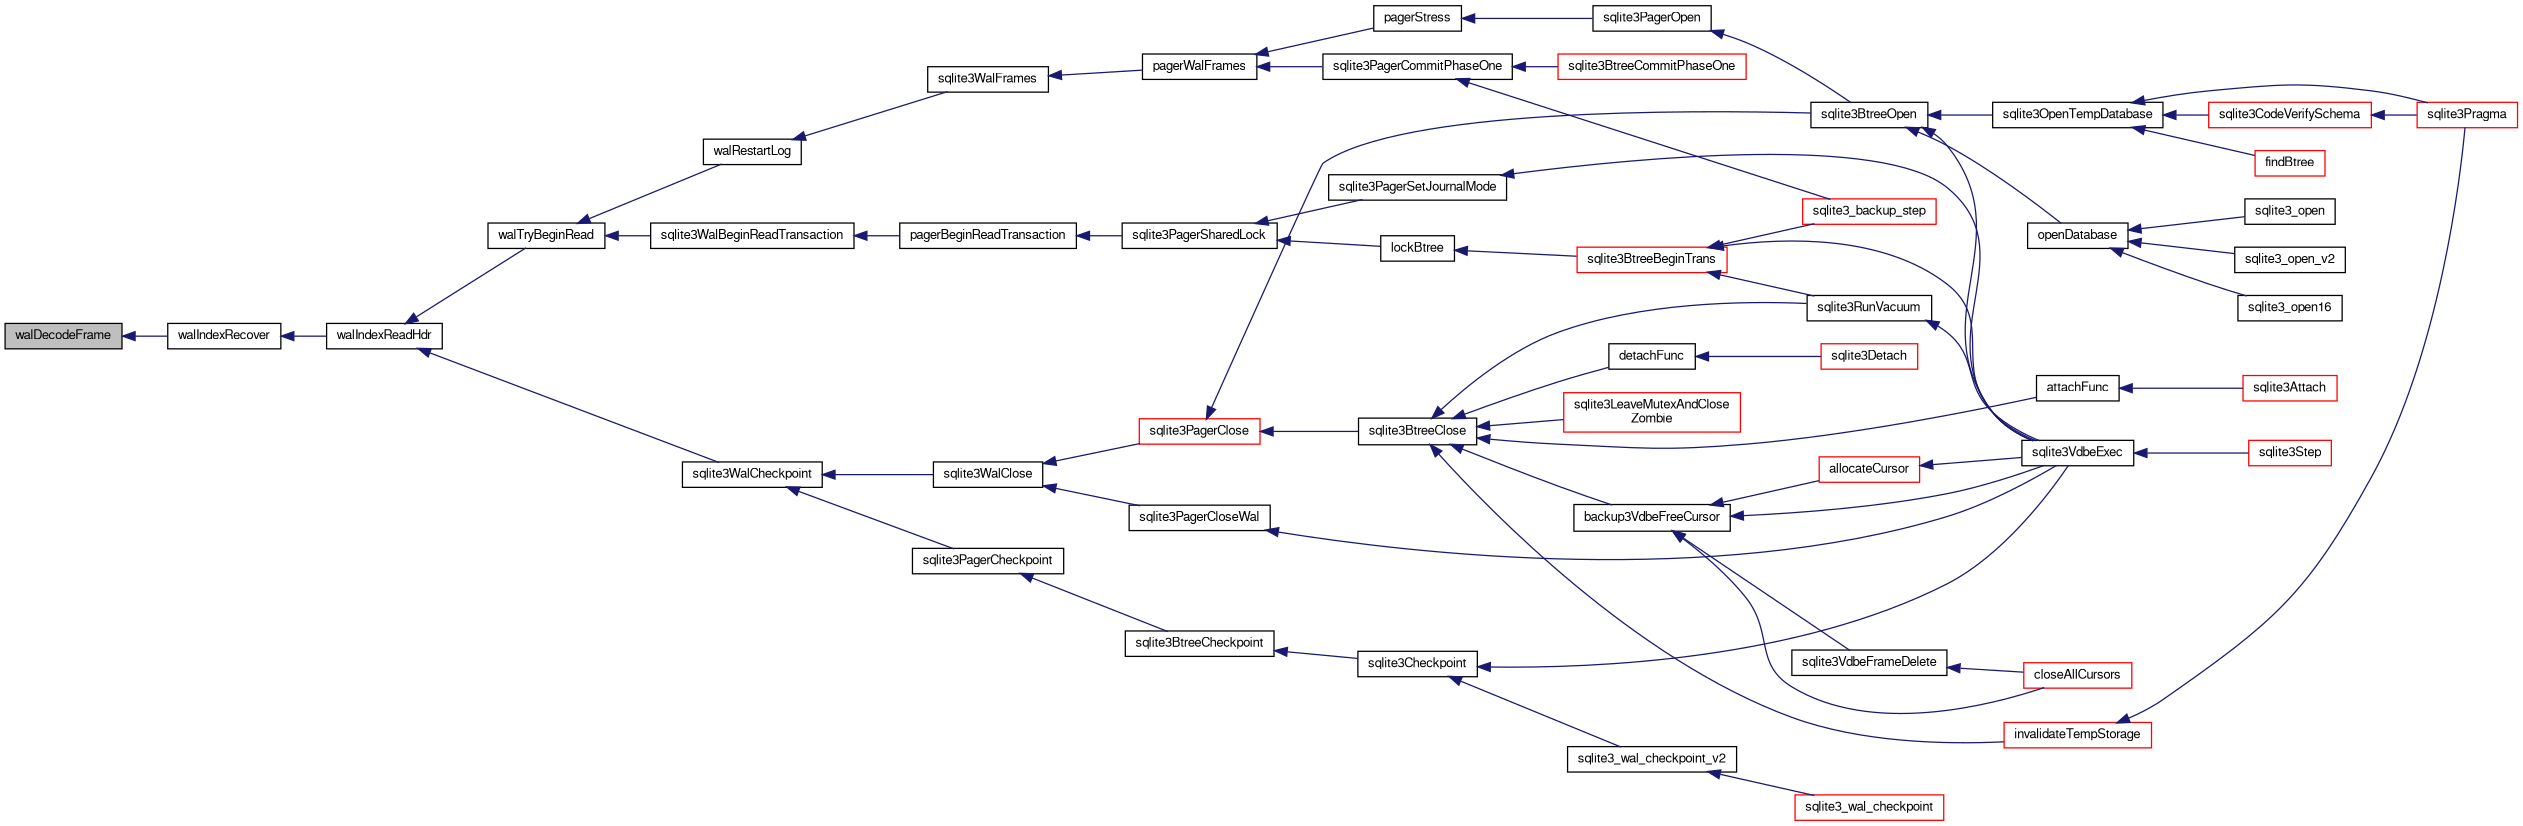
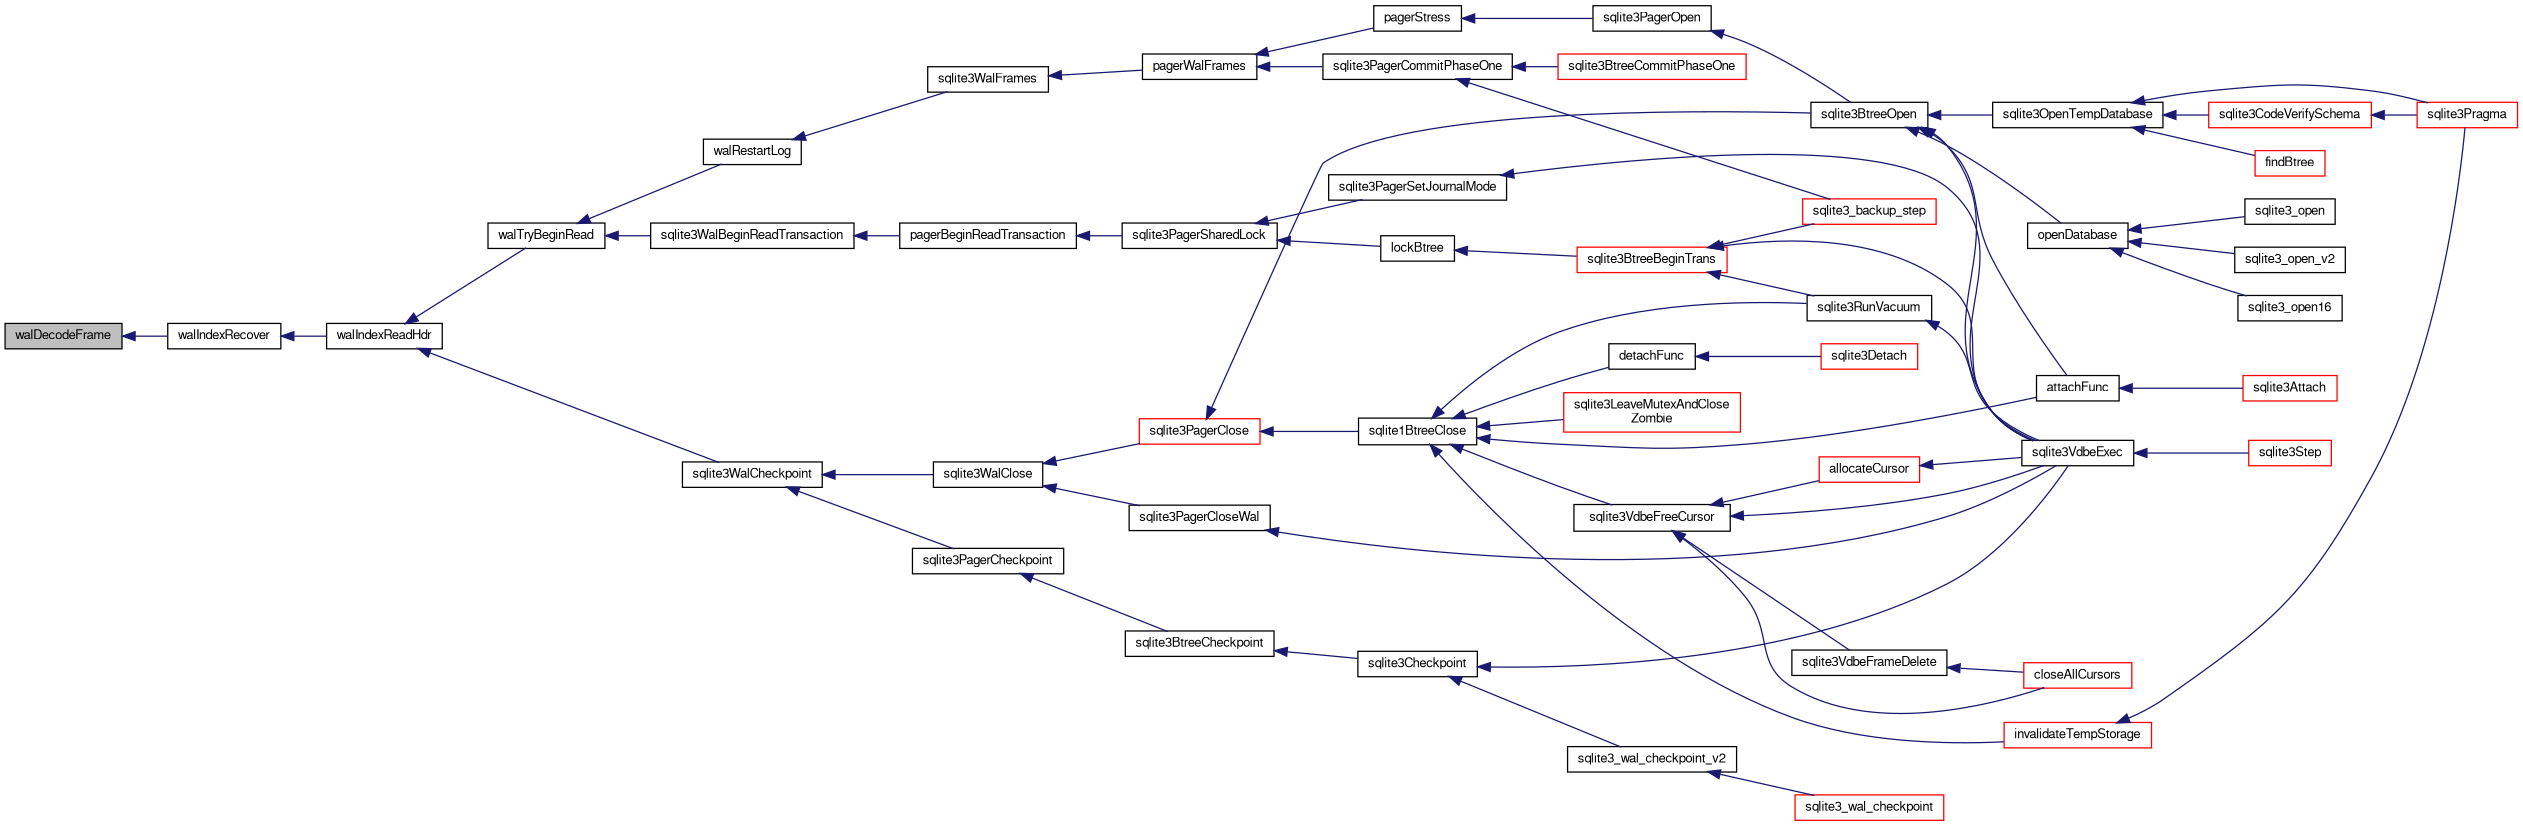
none -> (1991, 256)
(1418, 431) -> (1418, 431)
(1652, 518) -> (1652, 518)
